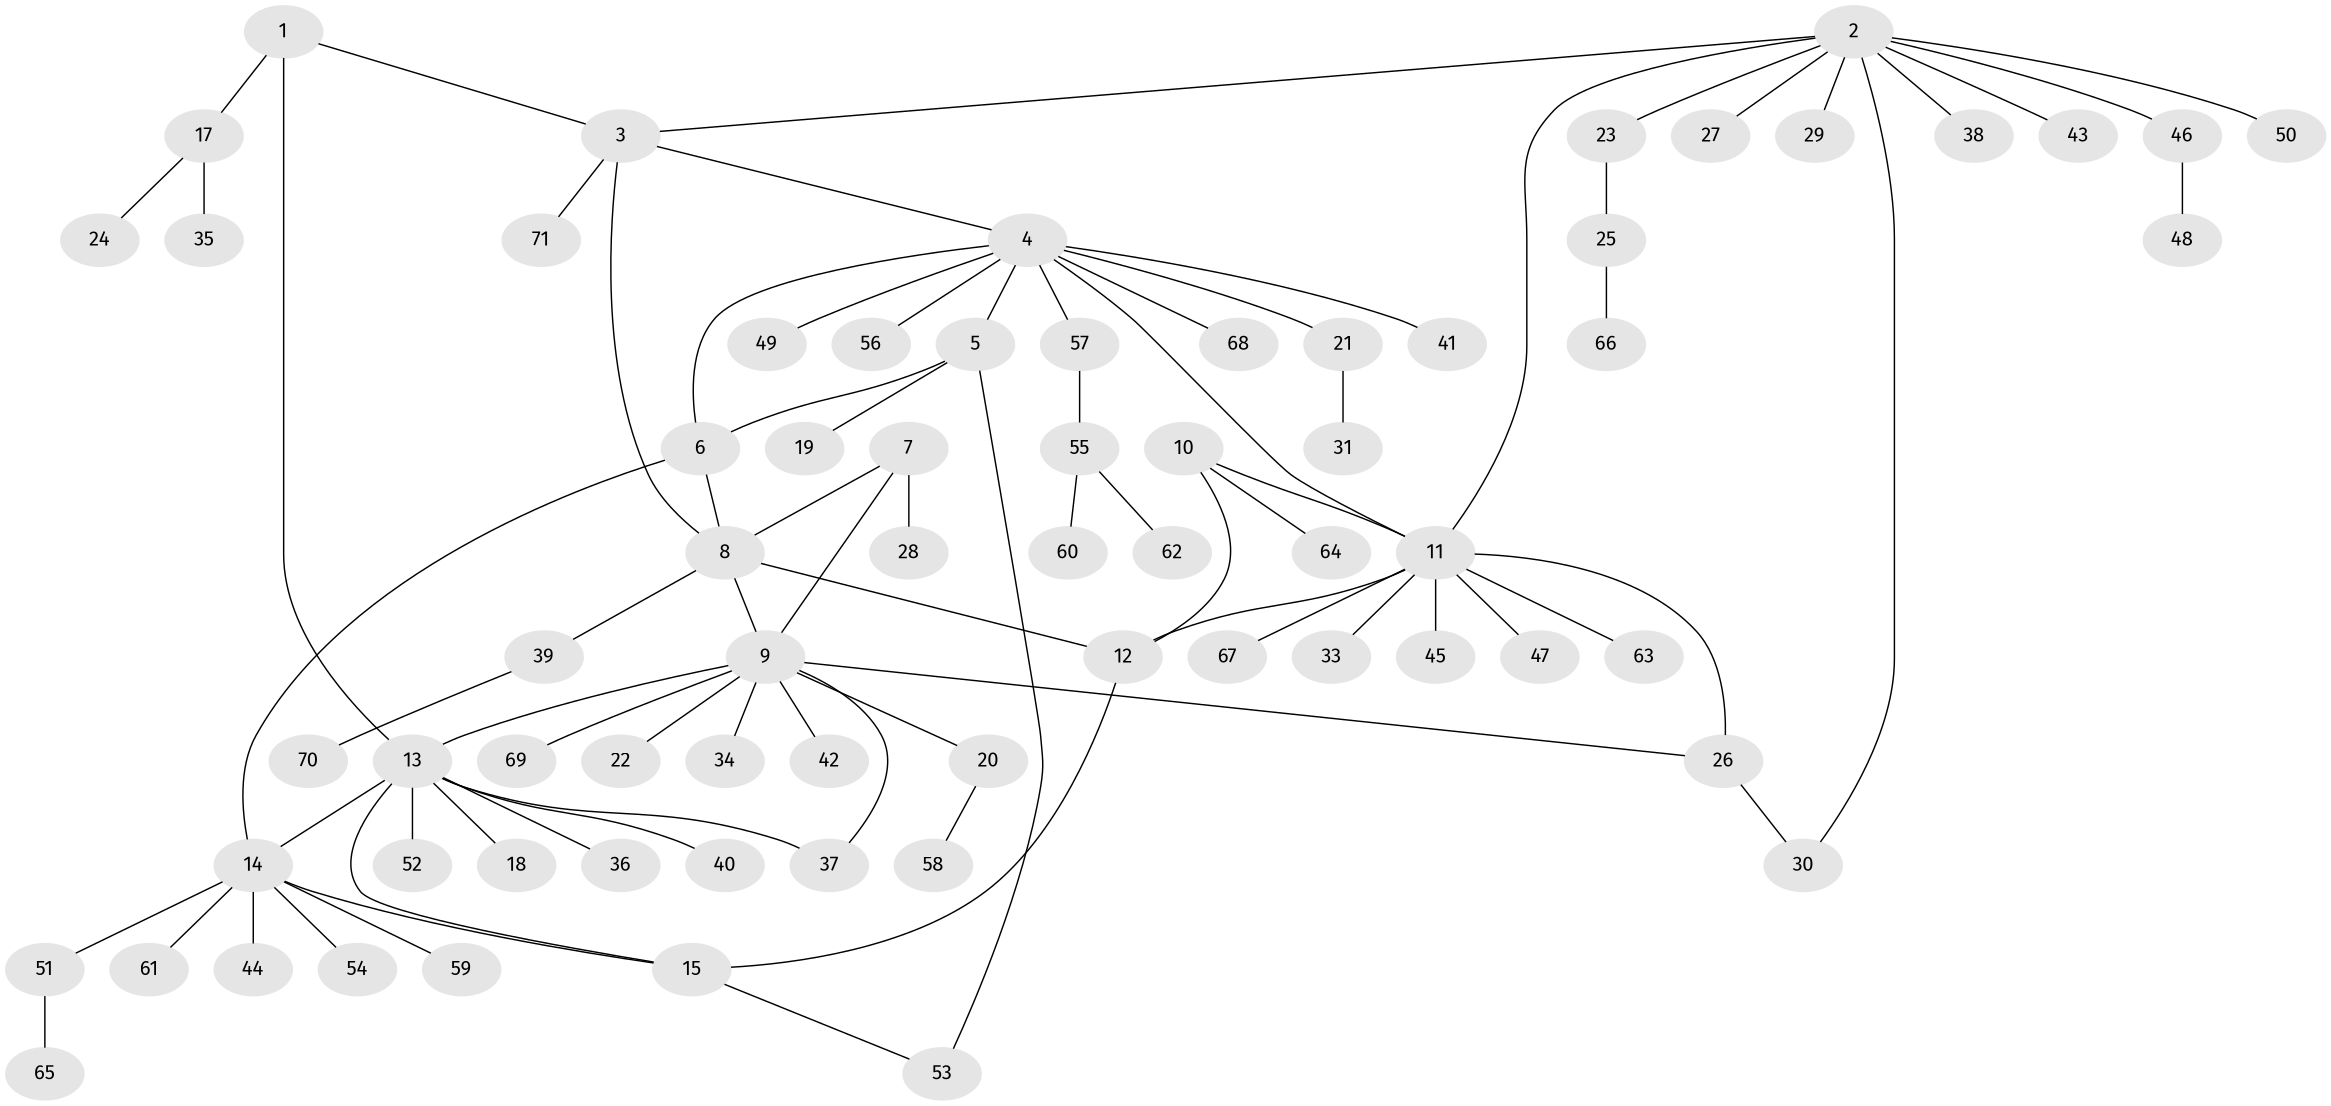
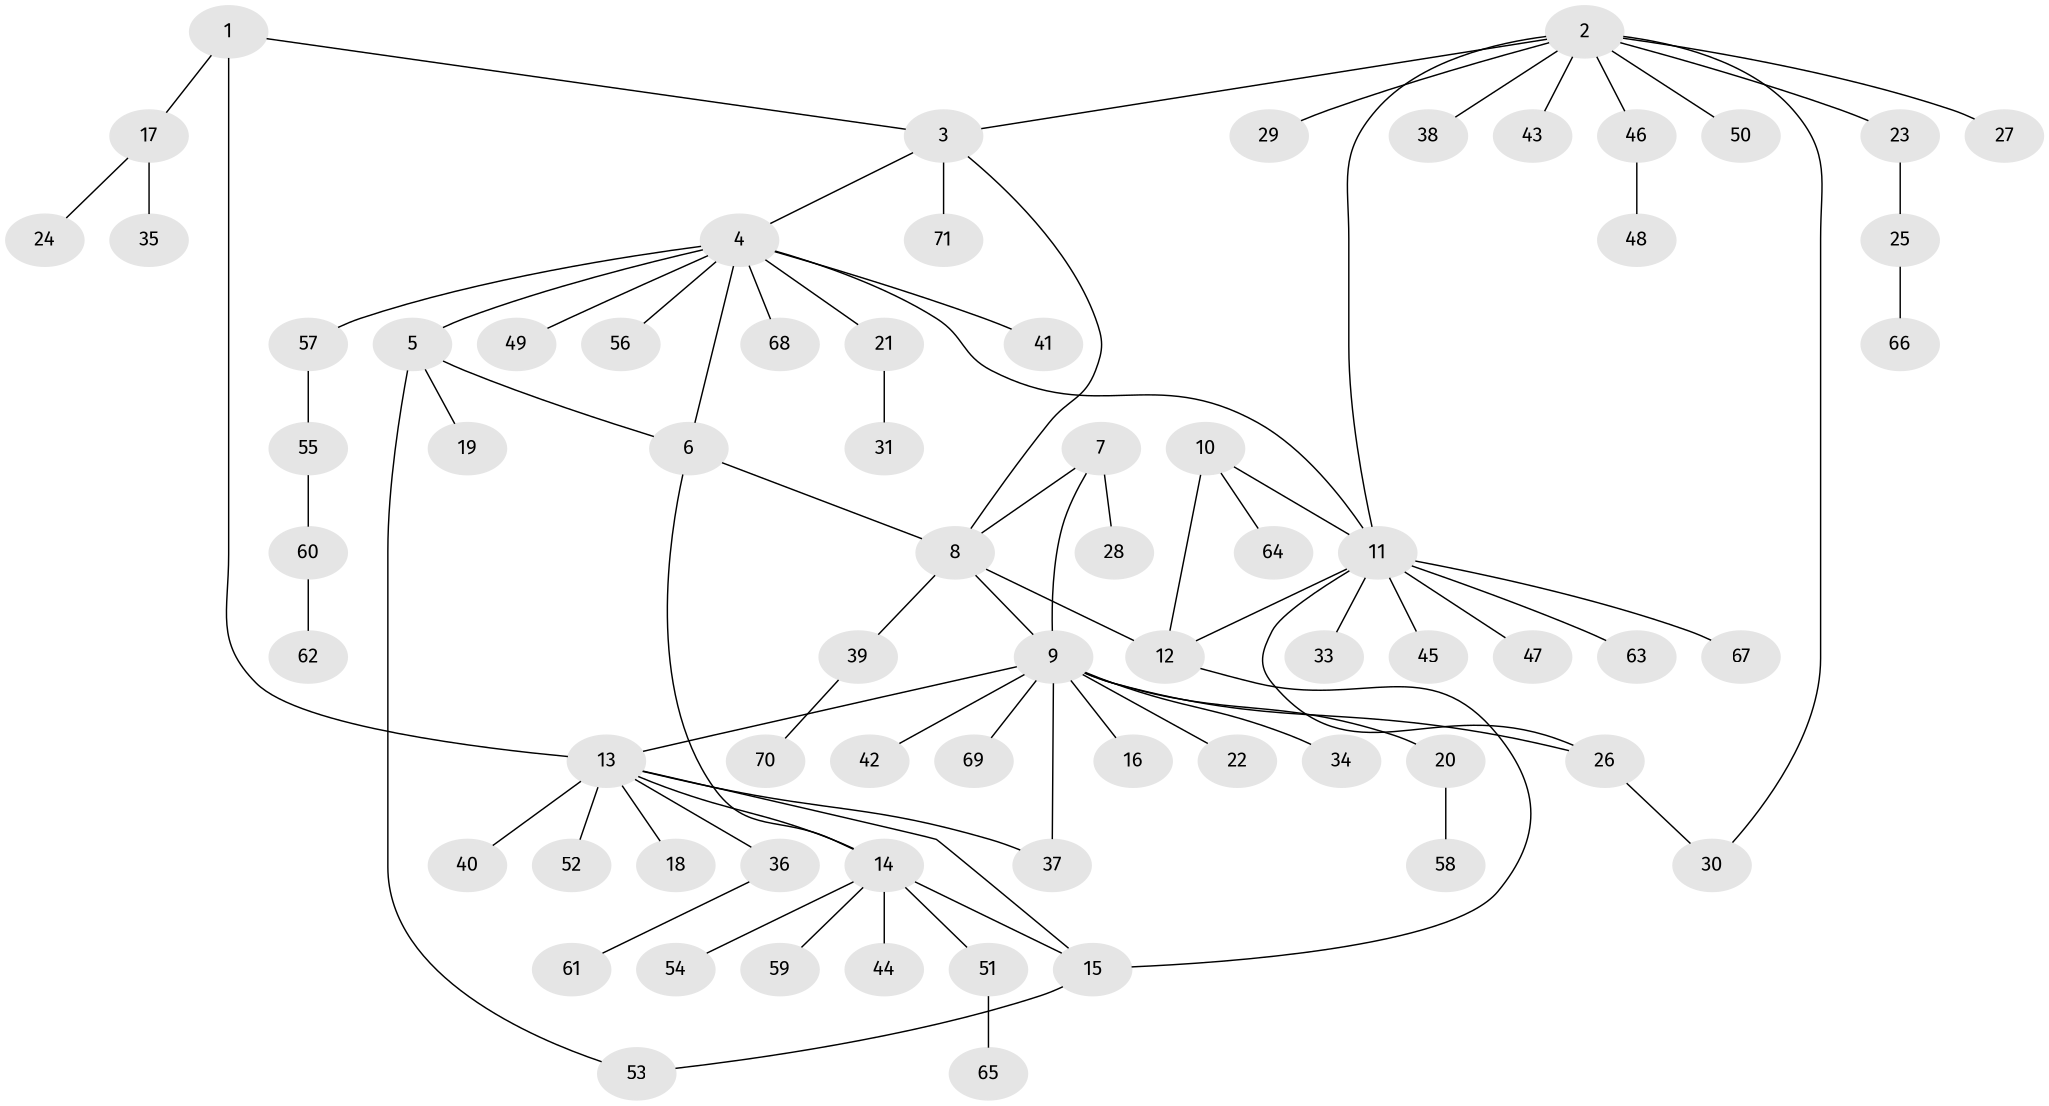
(1126, 501) -> (308, 605)
none -> (1133, 761)
(201, 917) -> (676, 918)
